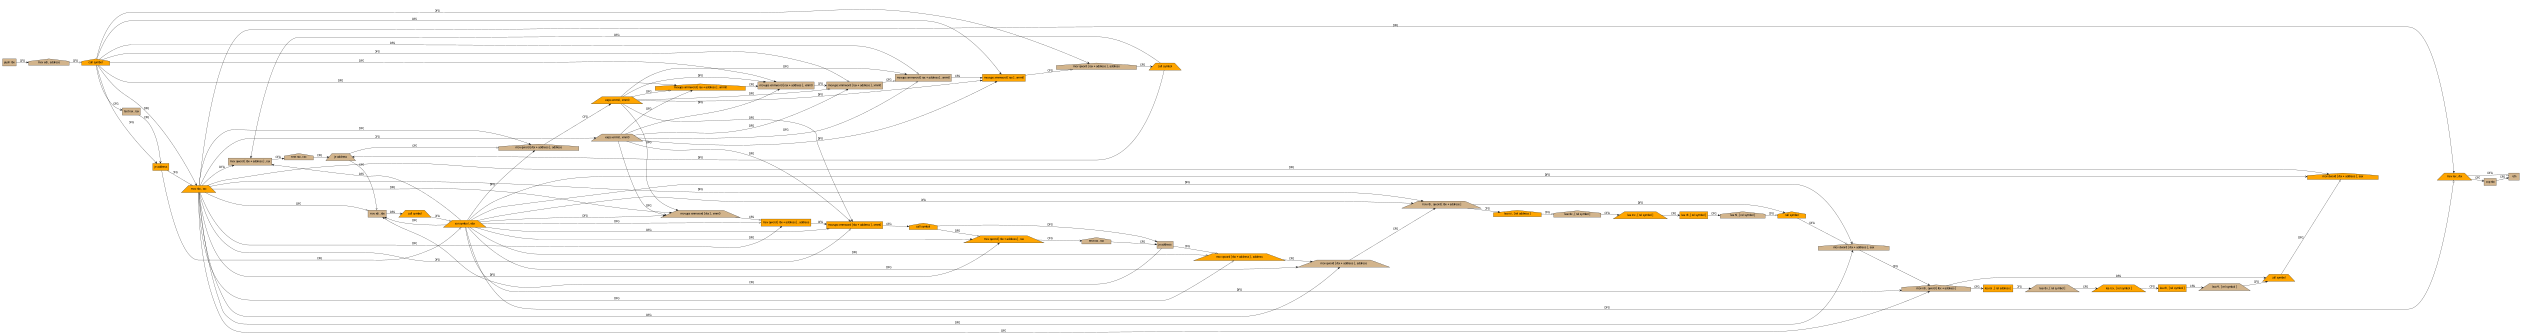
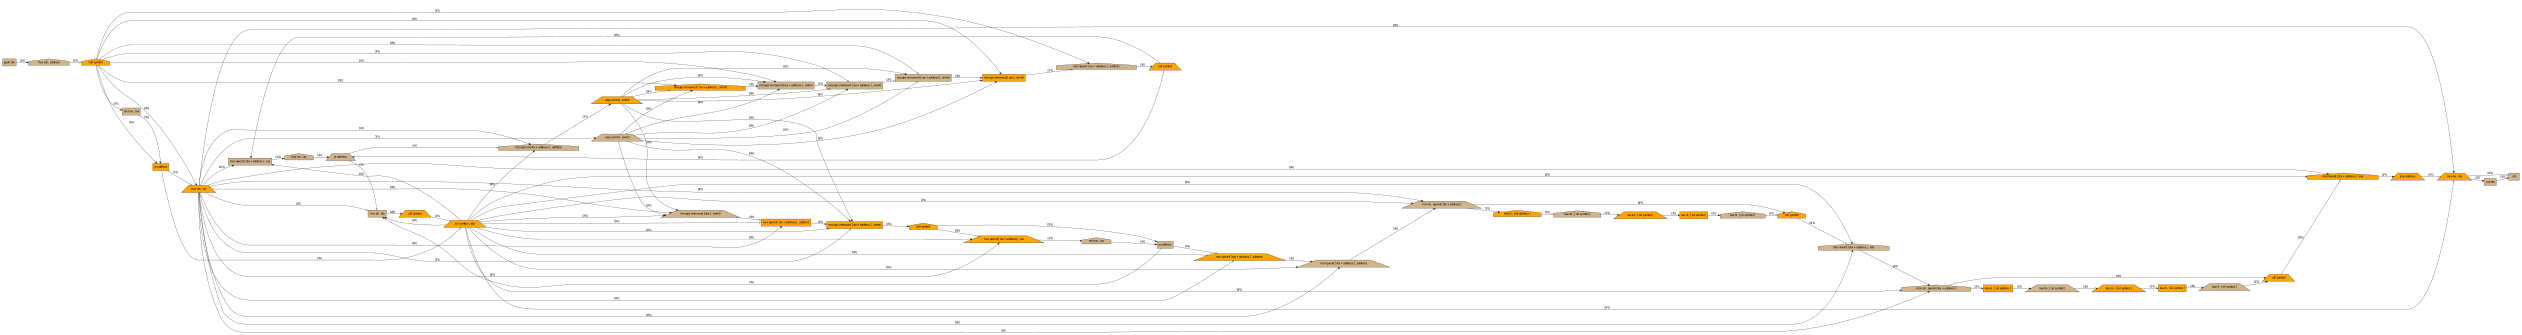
none -> (2408, 177)
